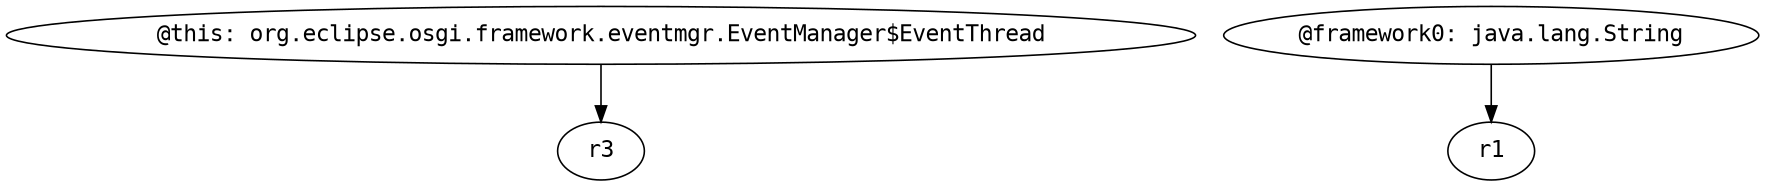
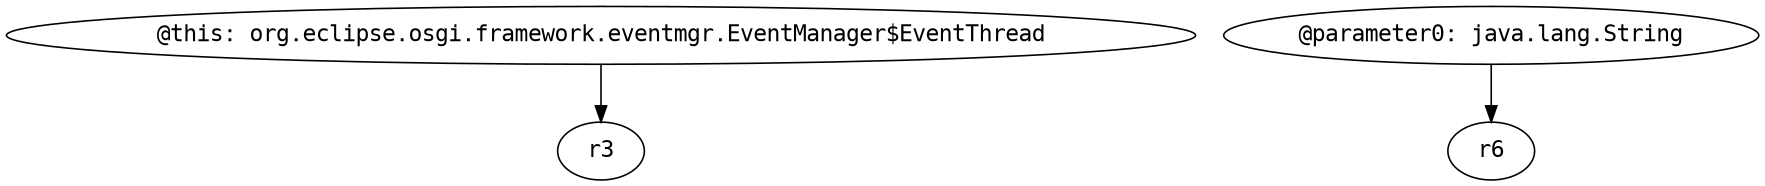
(1491, 35) -> (1491, 35)
(1491, 151) -> (1491, 151)
